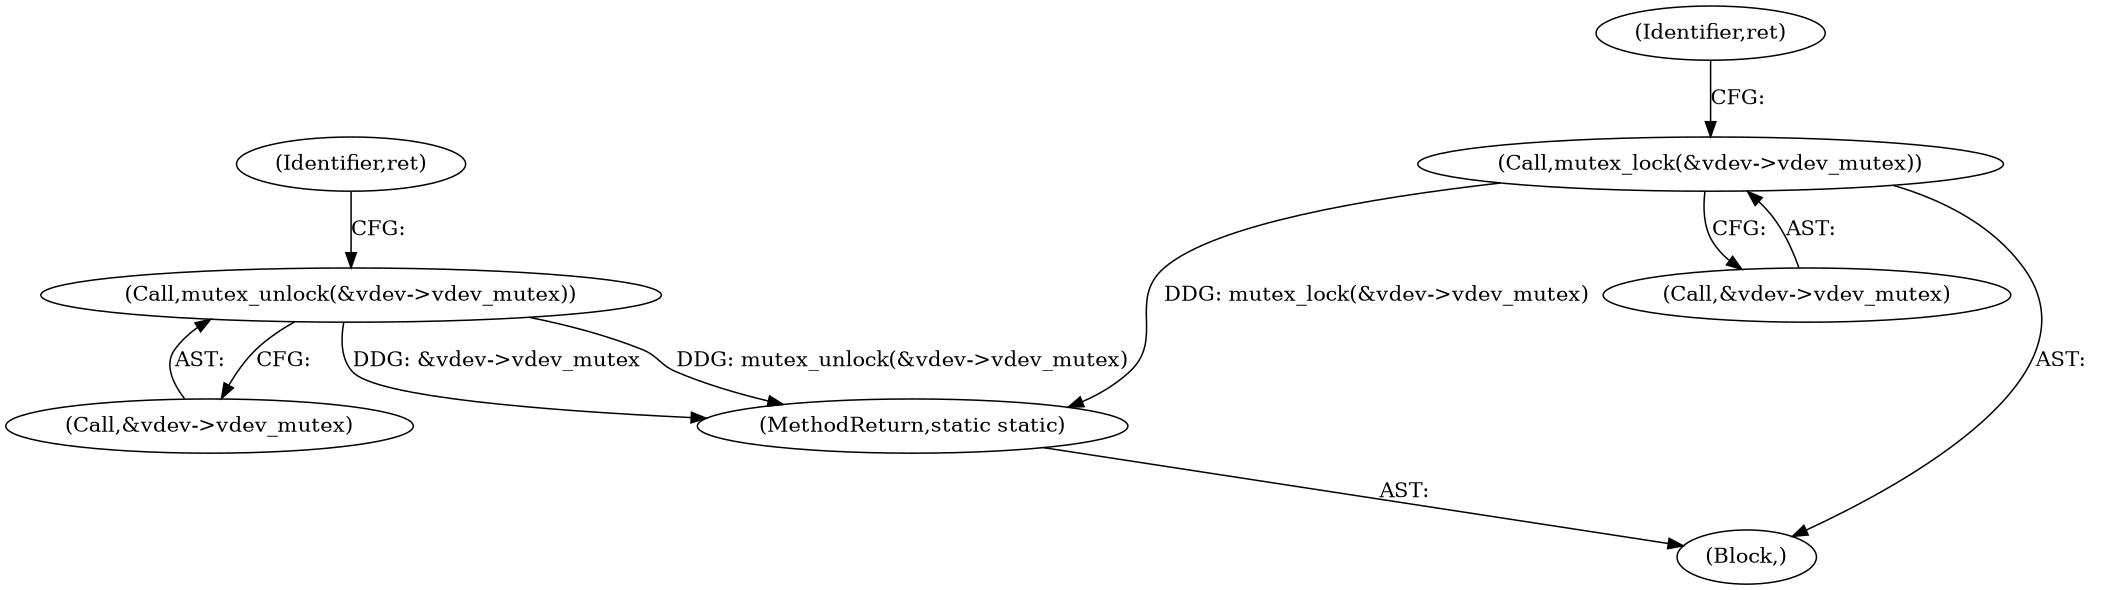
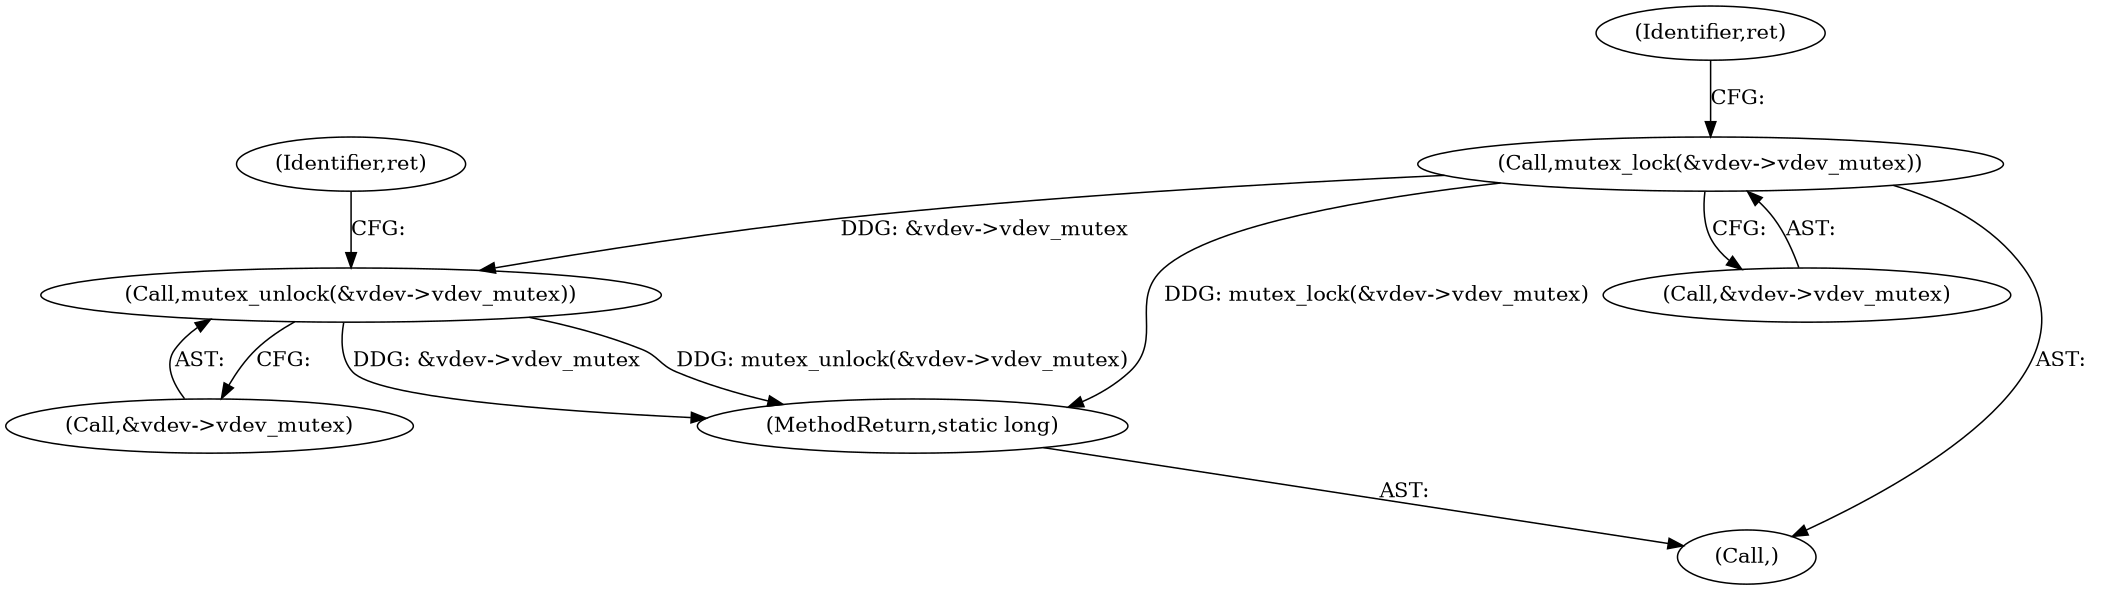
none -> (968, 206)
(913, 426) -> (913, 426)
(1747, 557) -> (1747, 557)
